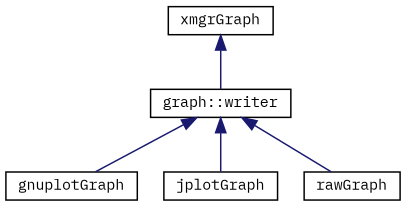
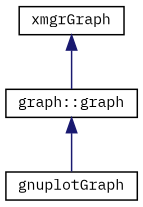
(221, 103) -> (72, 103)
(221, 186) -> none
(352, 186) -> none
